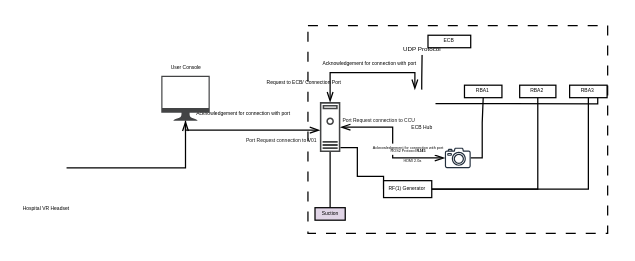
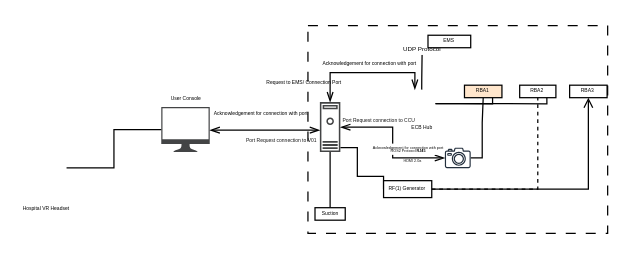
(449, 42) -> (449, 42)
(304, 79) -> (304, 79)
(483, 92) -> (483, 92)
(185, 98) -> (185, 130)
none -> (493, 100)
none -> (547, 100)
(589, 102) -> (589, 106)
(576, 104) -> none
(538, 143) -> (538, 143)
(330, 214) -> (330, 214)
